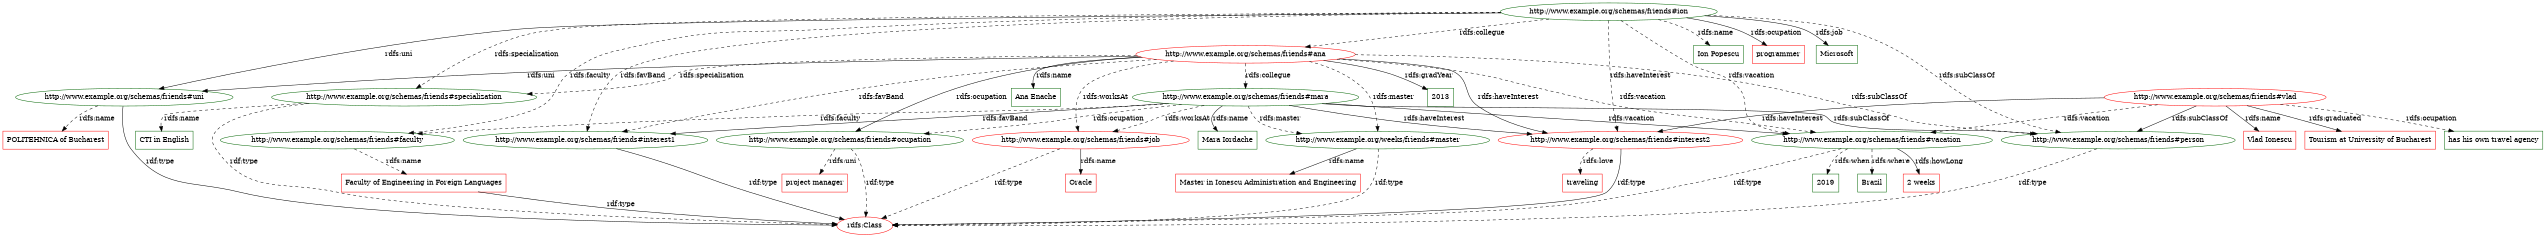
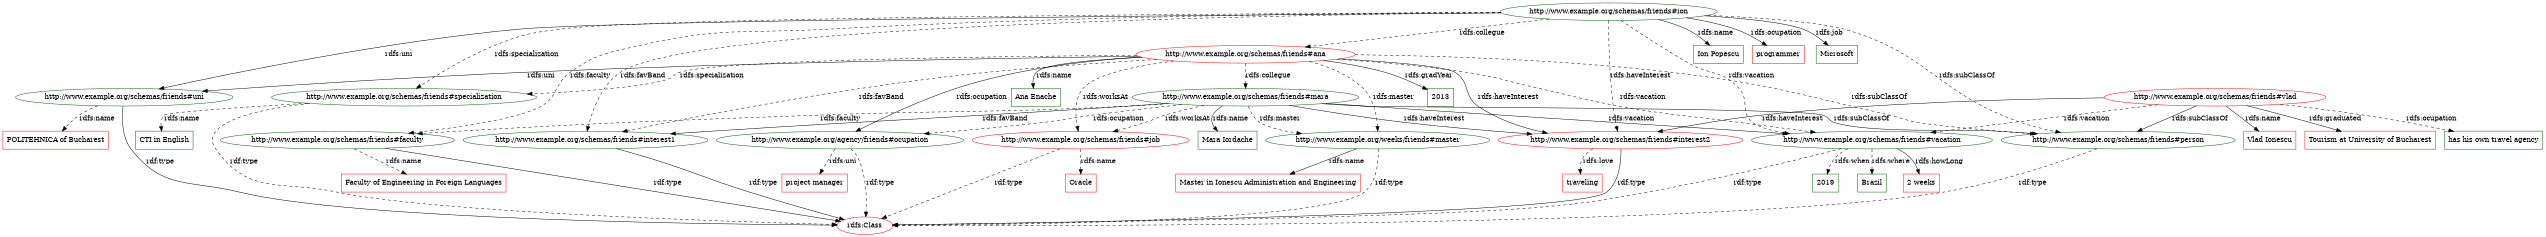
(1684, 28) -> (1684, 28)
(840, 140) -> (840, 140)
(1081, 159) -> (1081, 159)
(655, 212) -> (610, 184)
